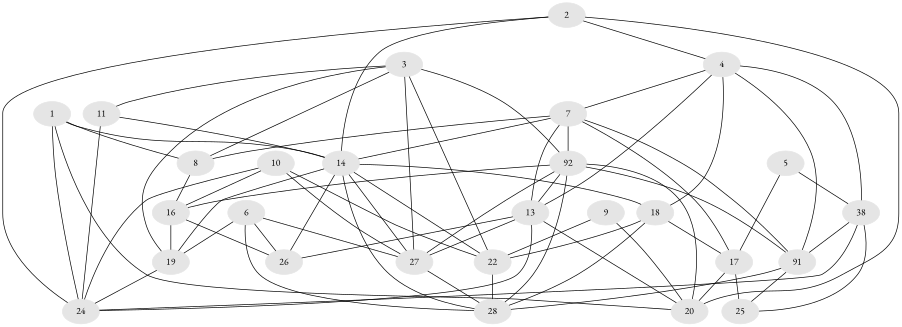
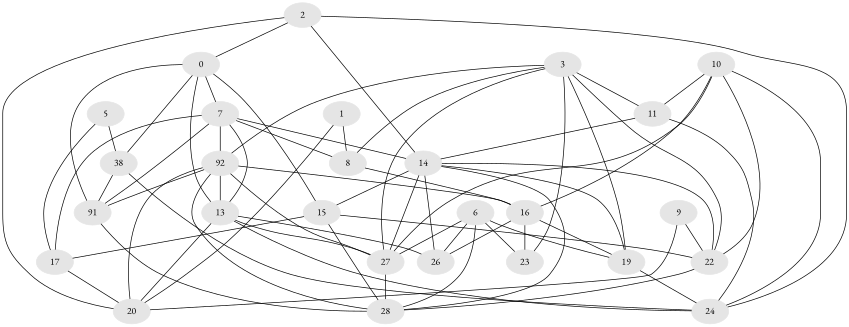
(722, 64) -> (201, 64)
none -> (684, 89)
(195, 142) -> none
(61, 213) -> none
(655, 213) -> (322, 213)
none -> (525, 262)
(740, 311) -> none
